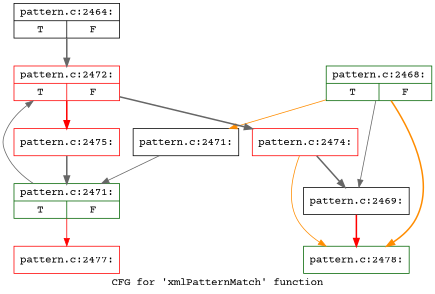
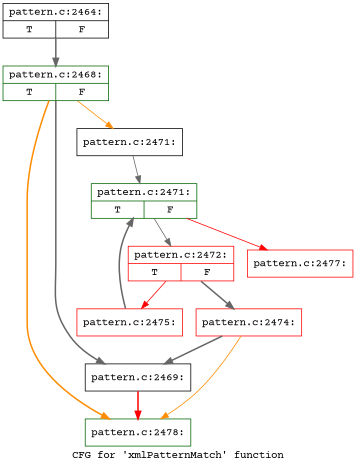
(67, 48) -> (56, 48)
(67, 111) -> (156, 292)
(368, 140) -> (56, 239)
